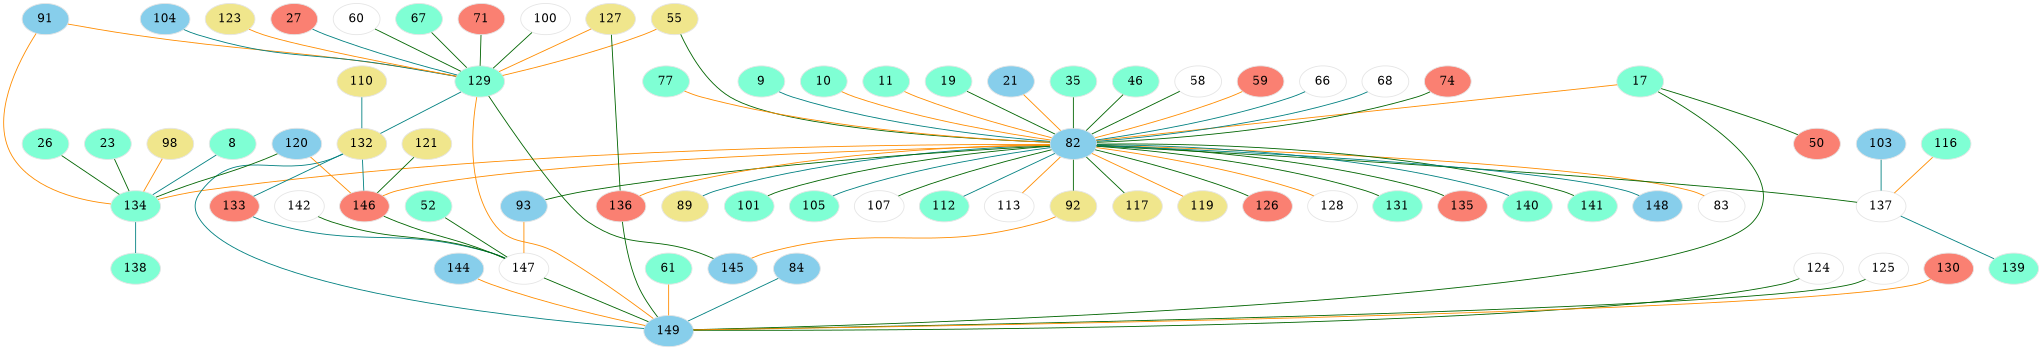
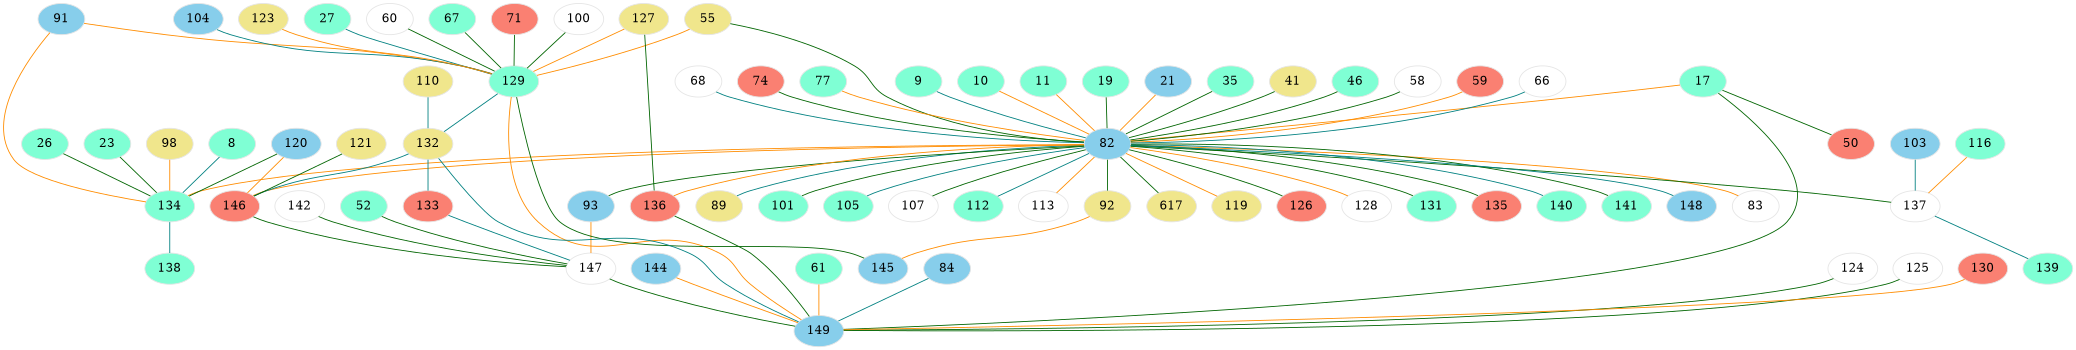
(294, 19) -> (327, 19)
none -> (1293, 81)
(1138, 206) -> (1172, 206)
